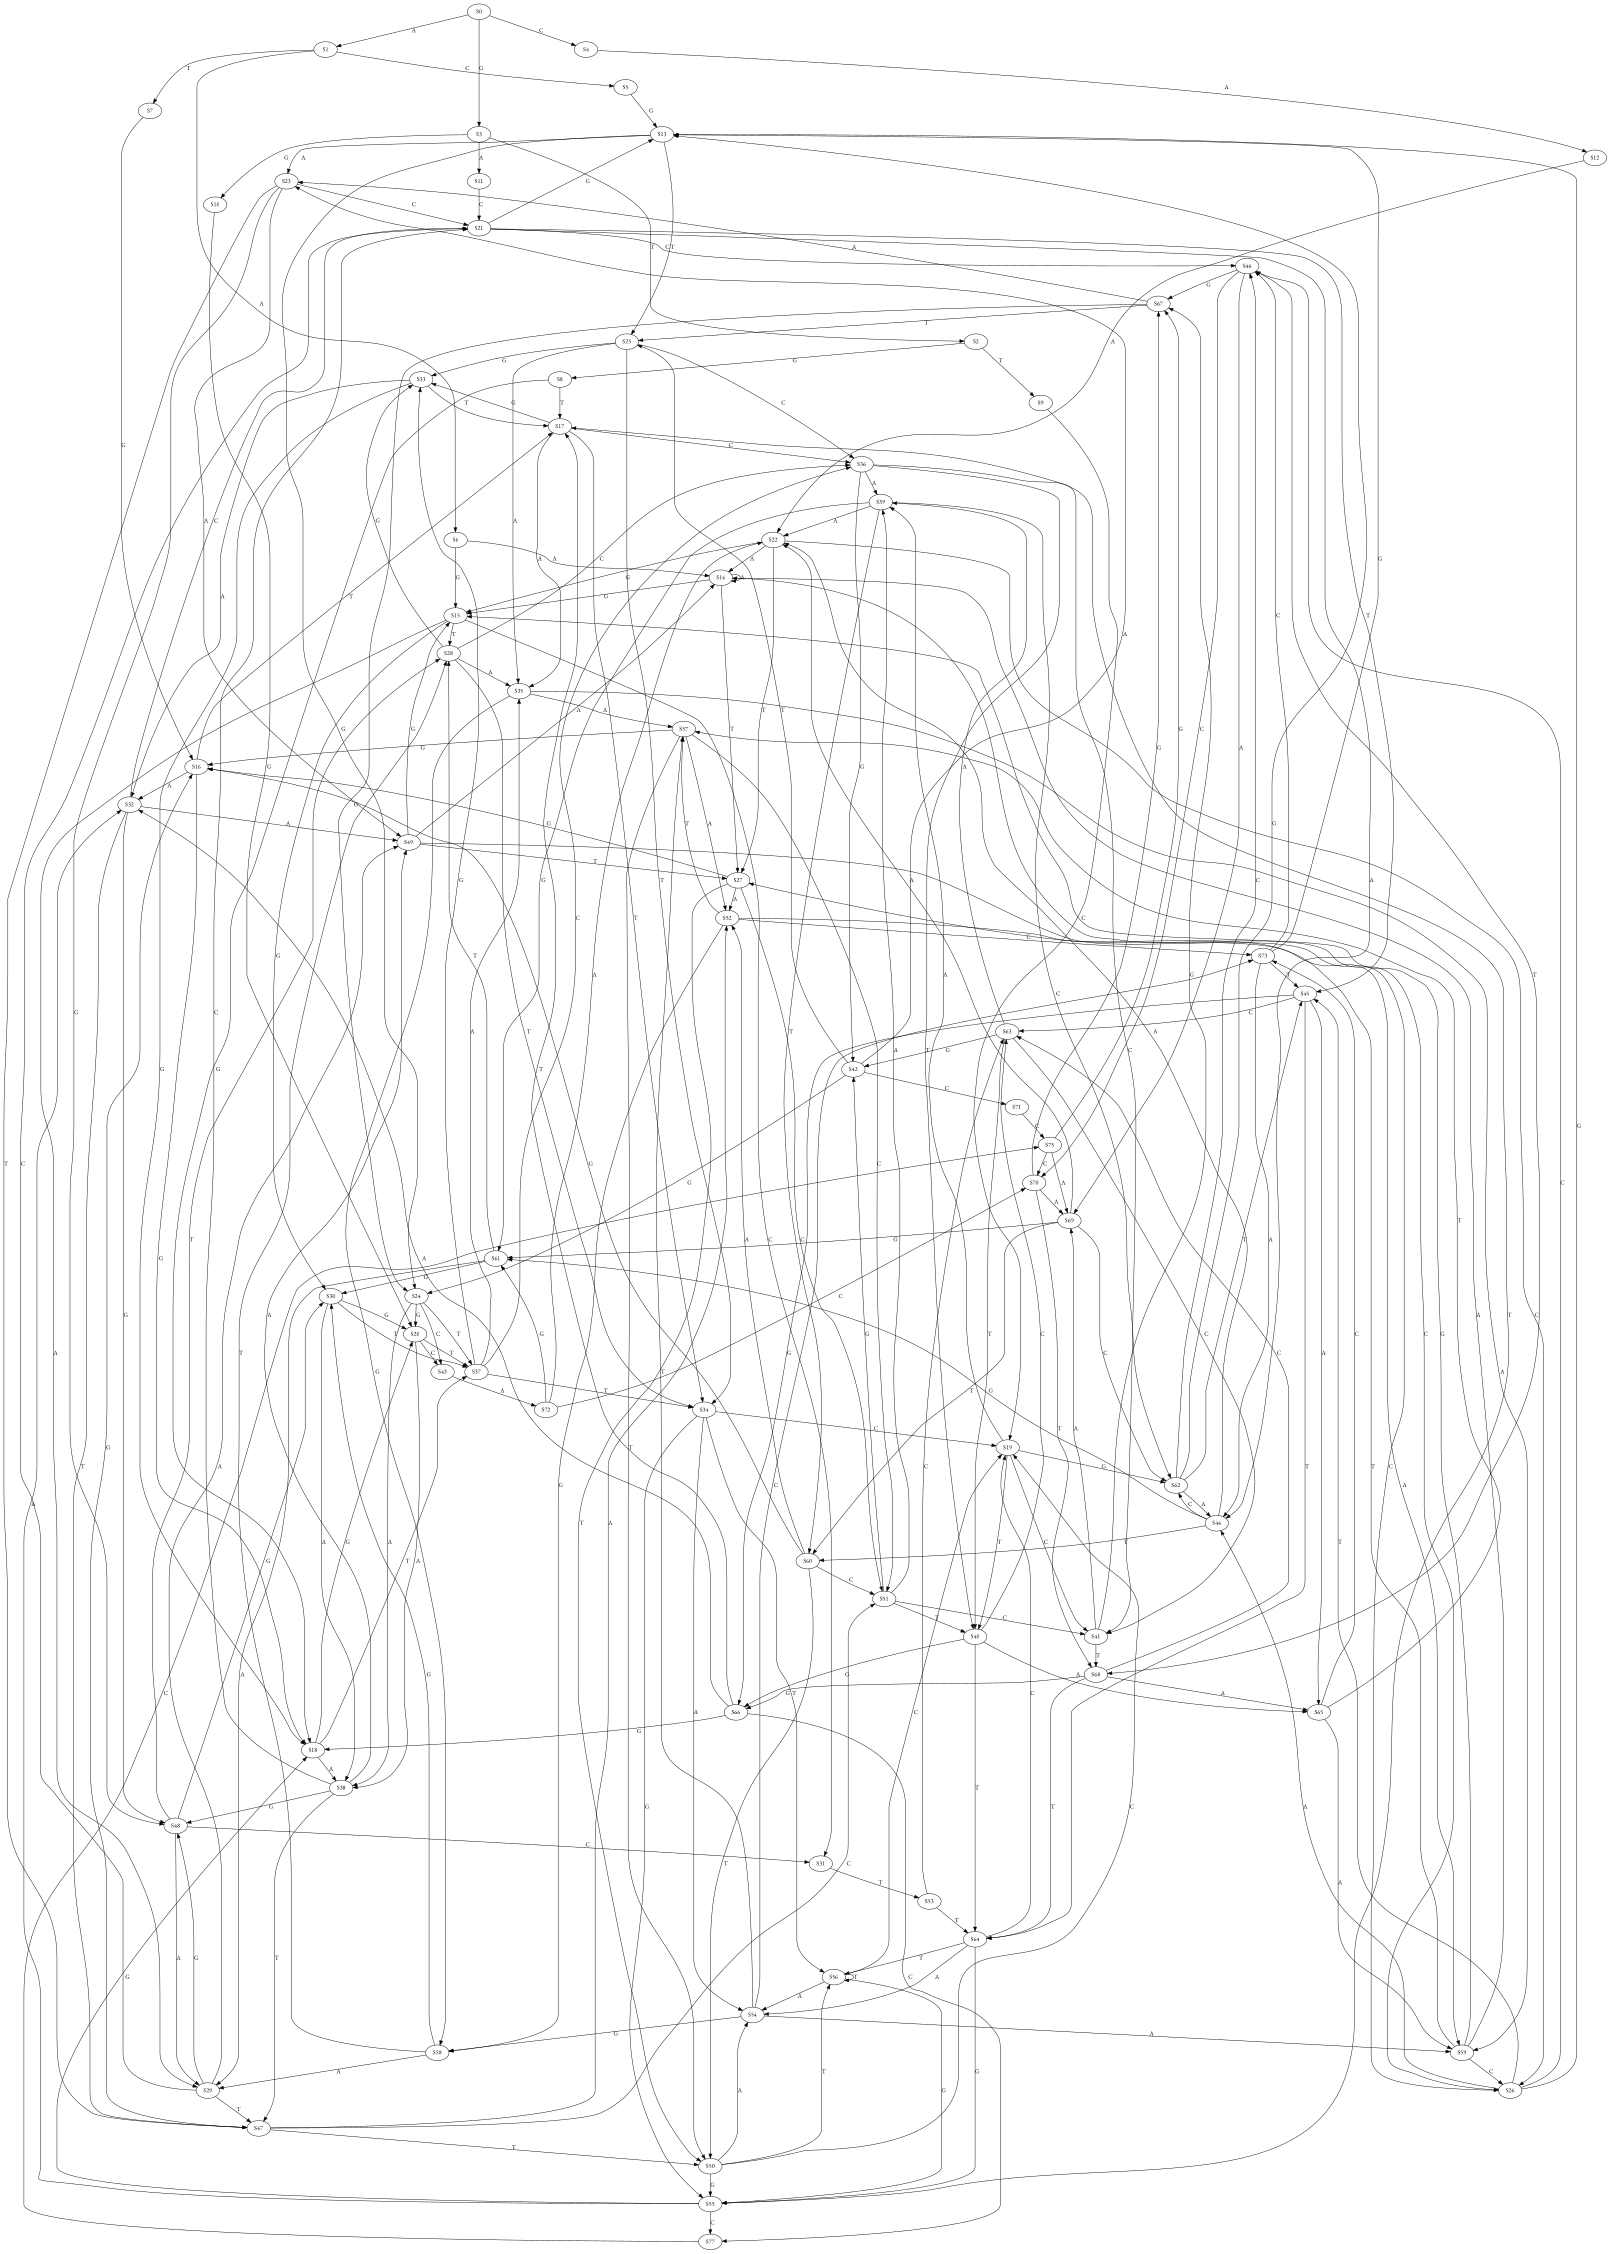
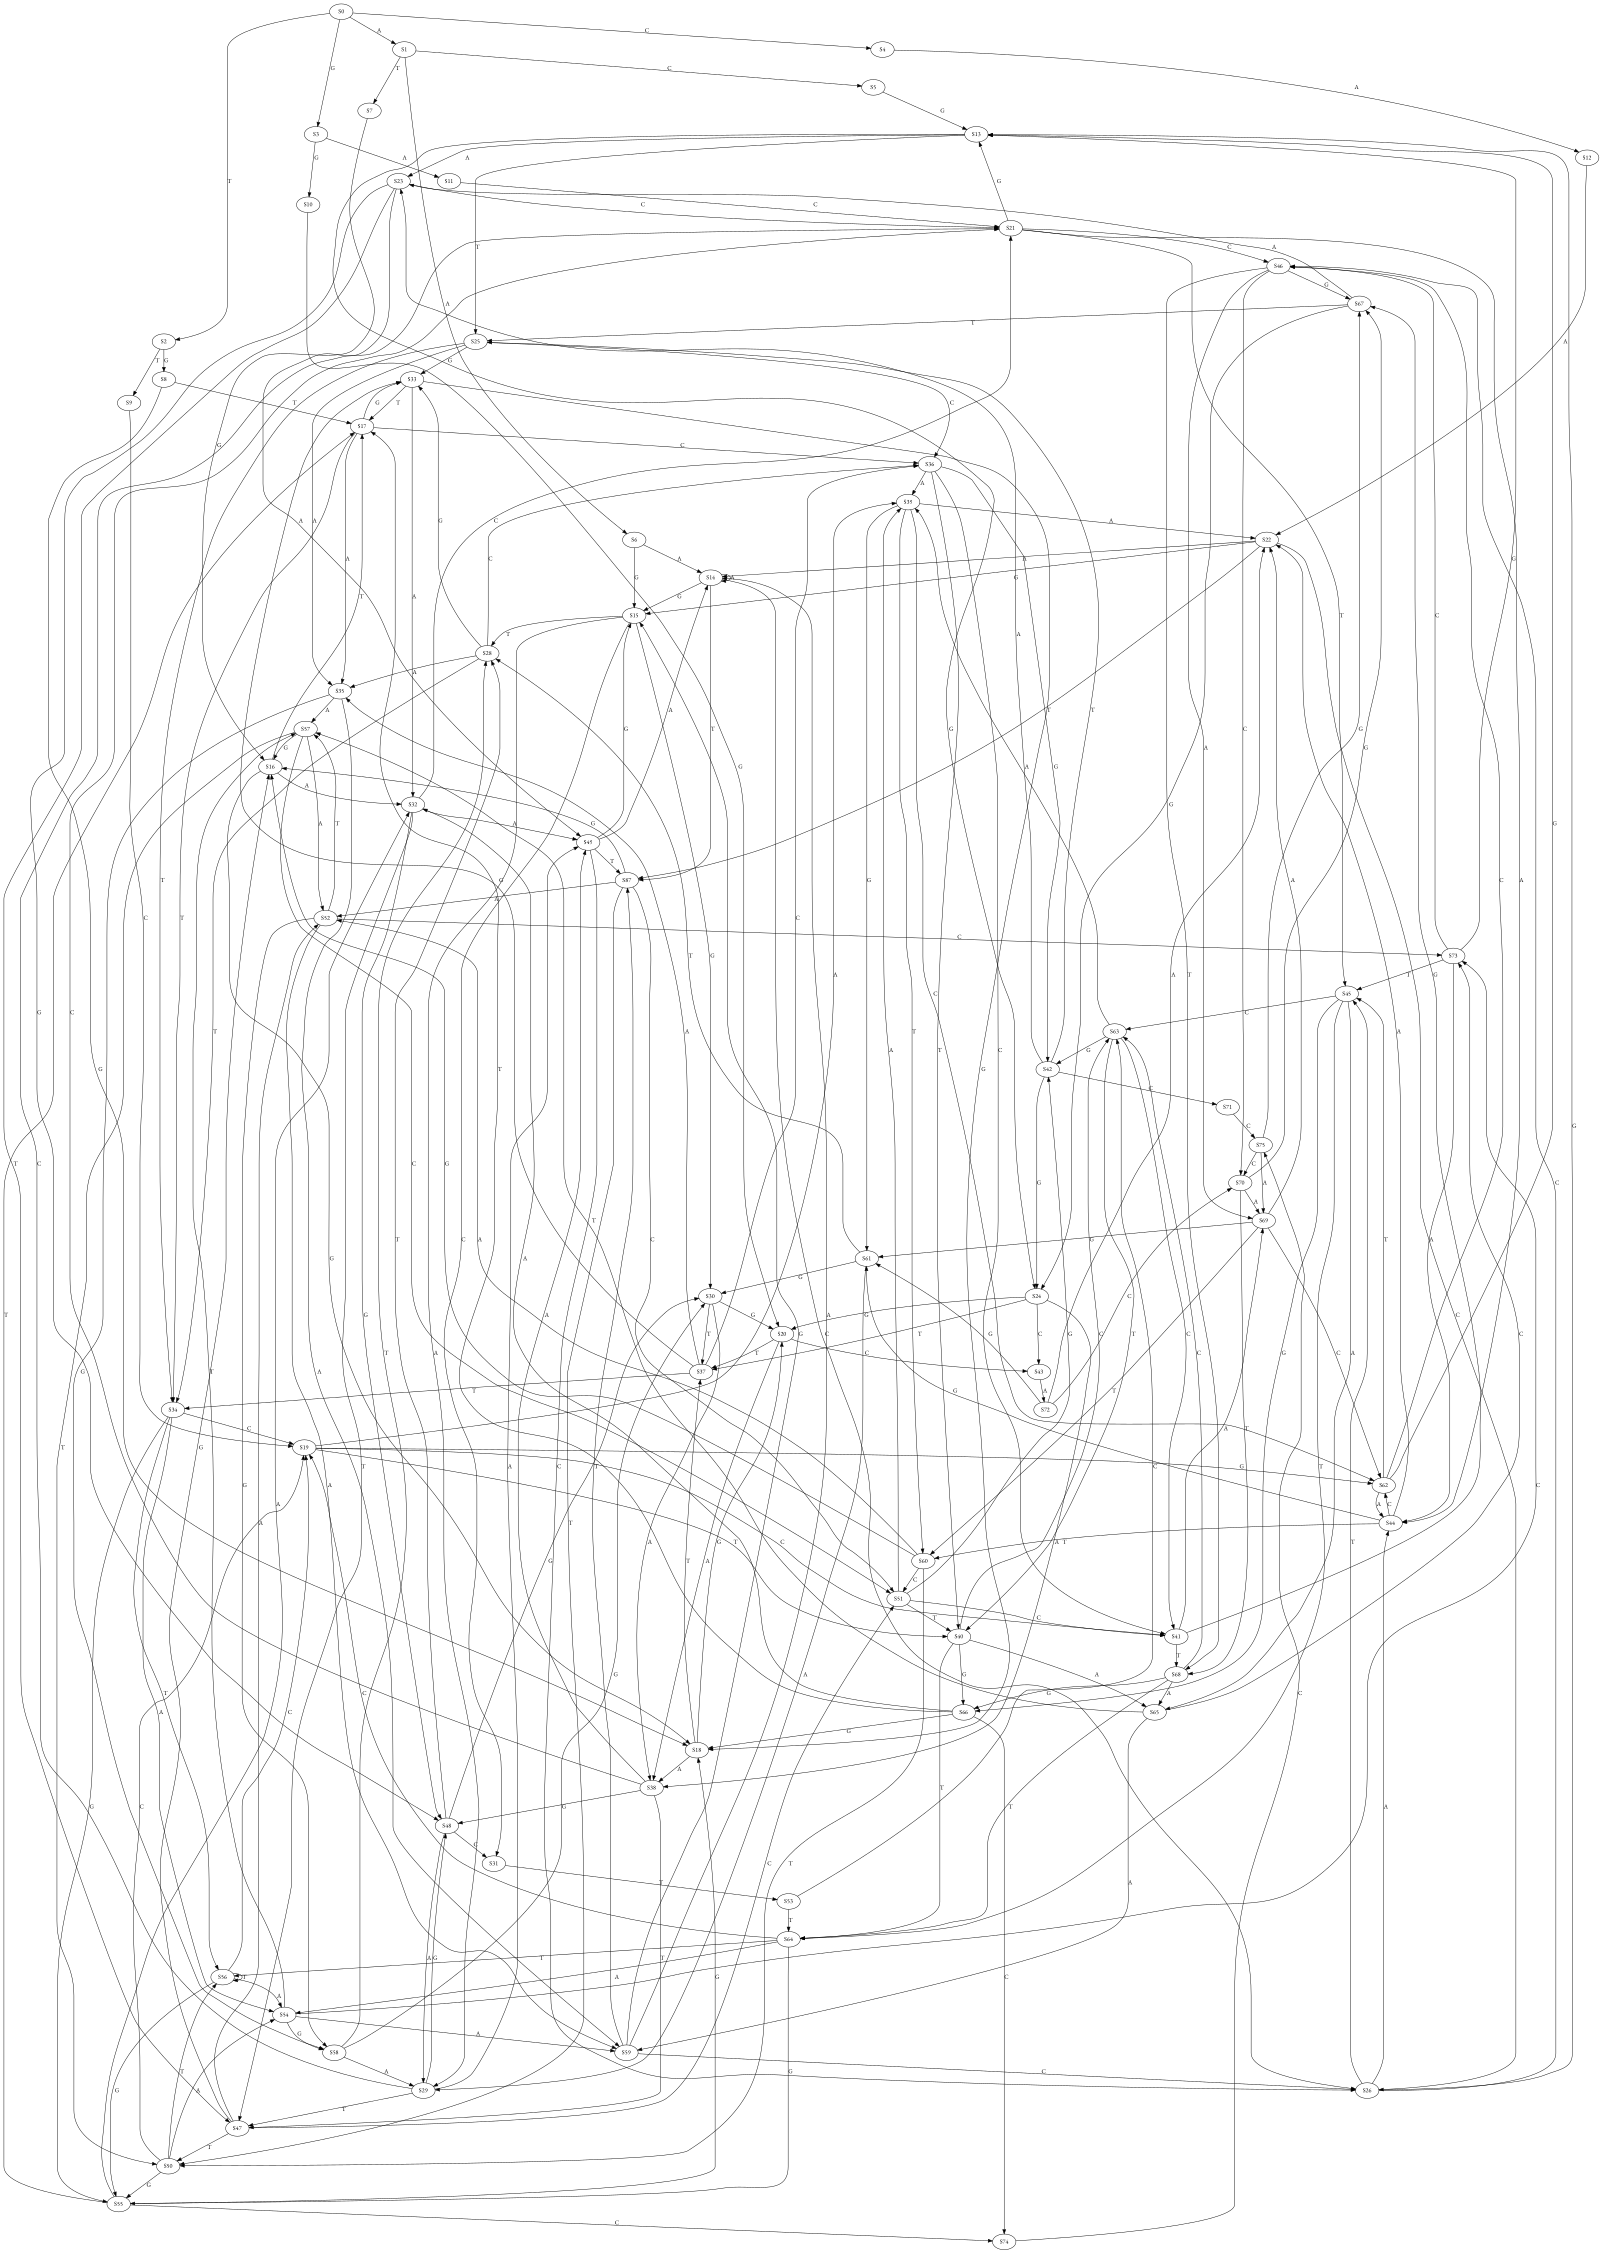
(670, 318) -> (227, 152)
(738, 880) -> (627, 880)
(710, 2242) -> (1004, 2242)
